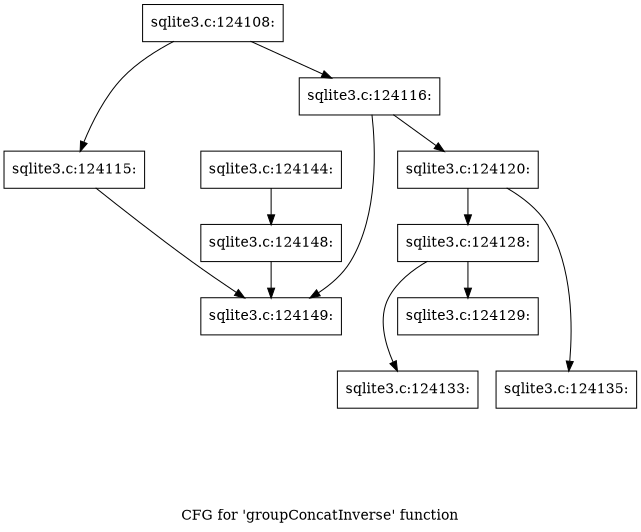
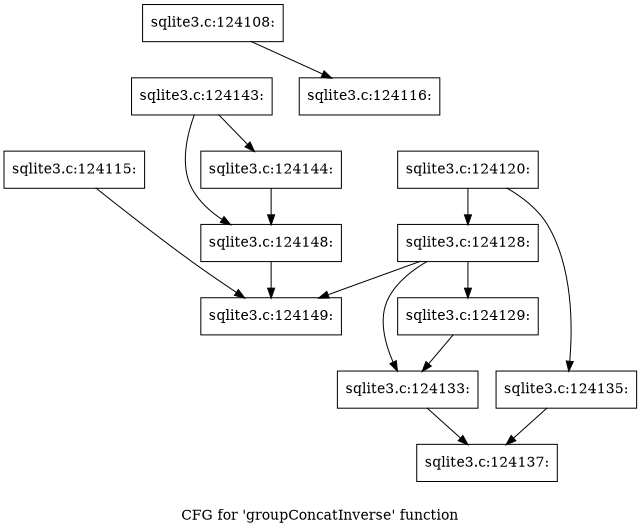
(119, 82) -> none
none -> (202, 96)
(415, 130) -> none
(369, 212) -> (375, 278)
none -> (441, 349)
none -> (487, 463)
